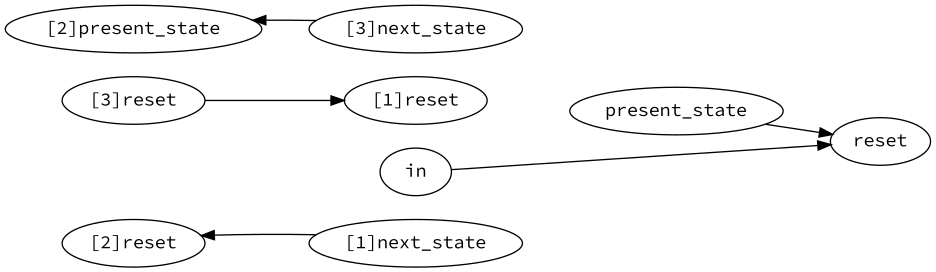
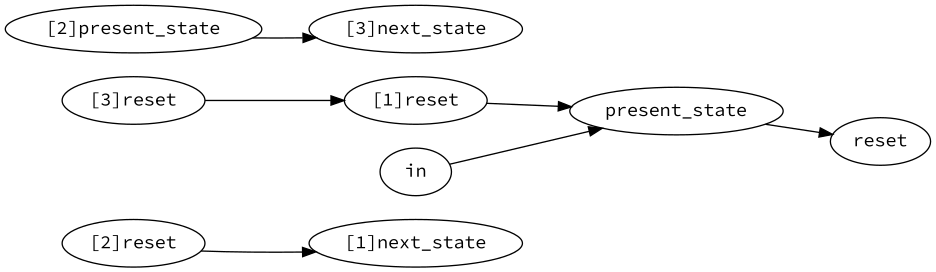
(291, 20) -> (278, 38)
none -> (522, 105)
(635, 158) -> (519, 148)
(265, 234) -> (252, 252)
